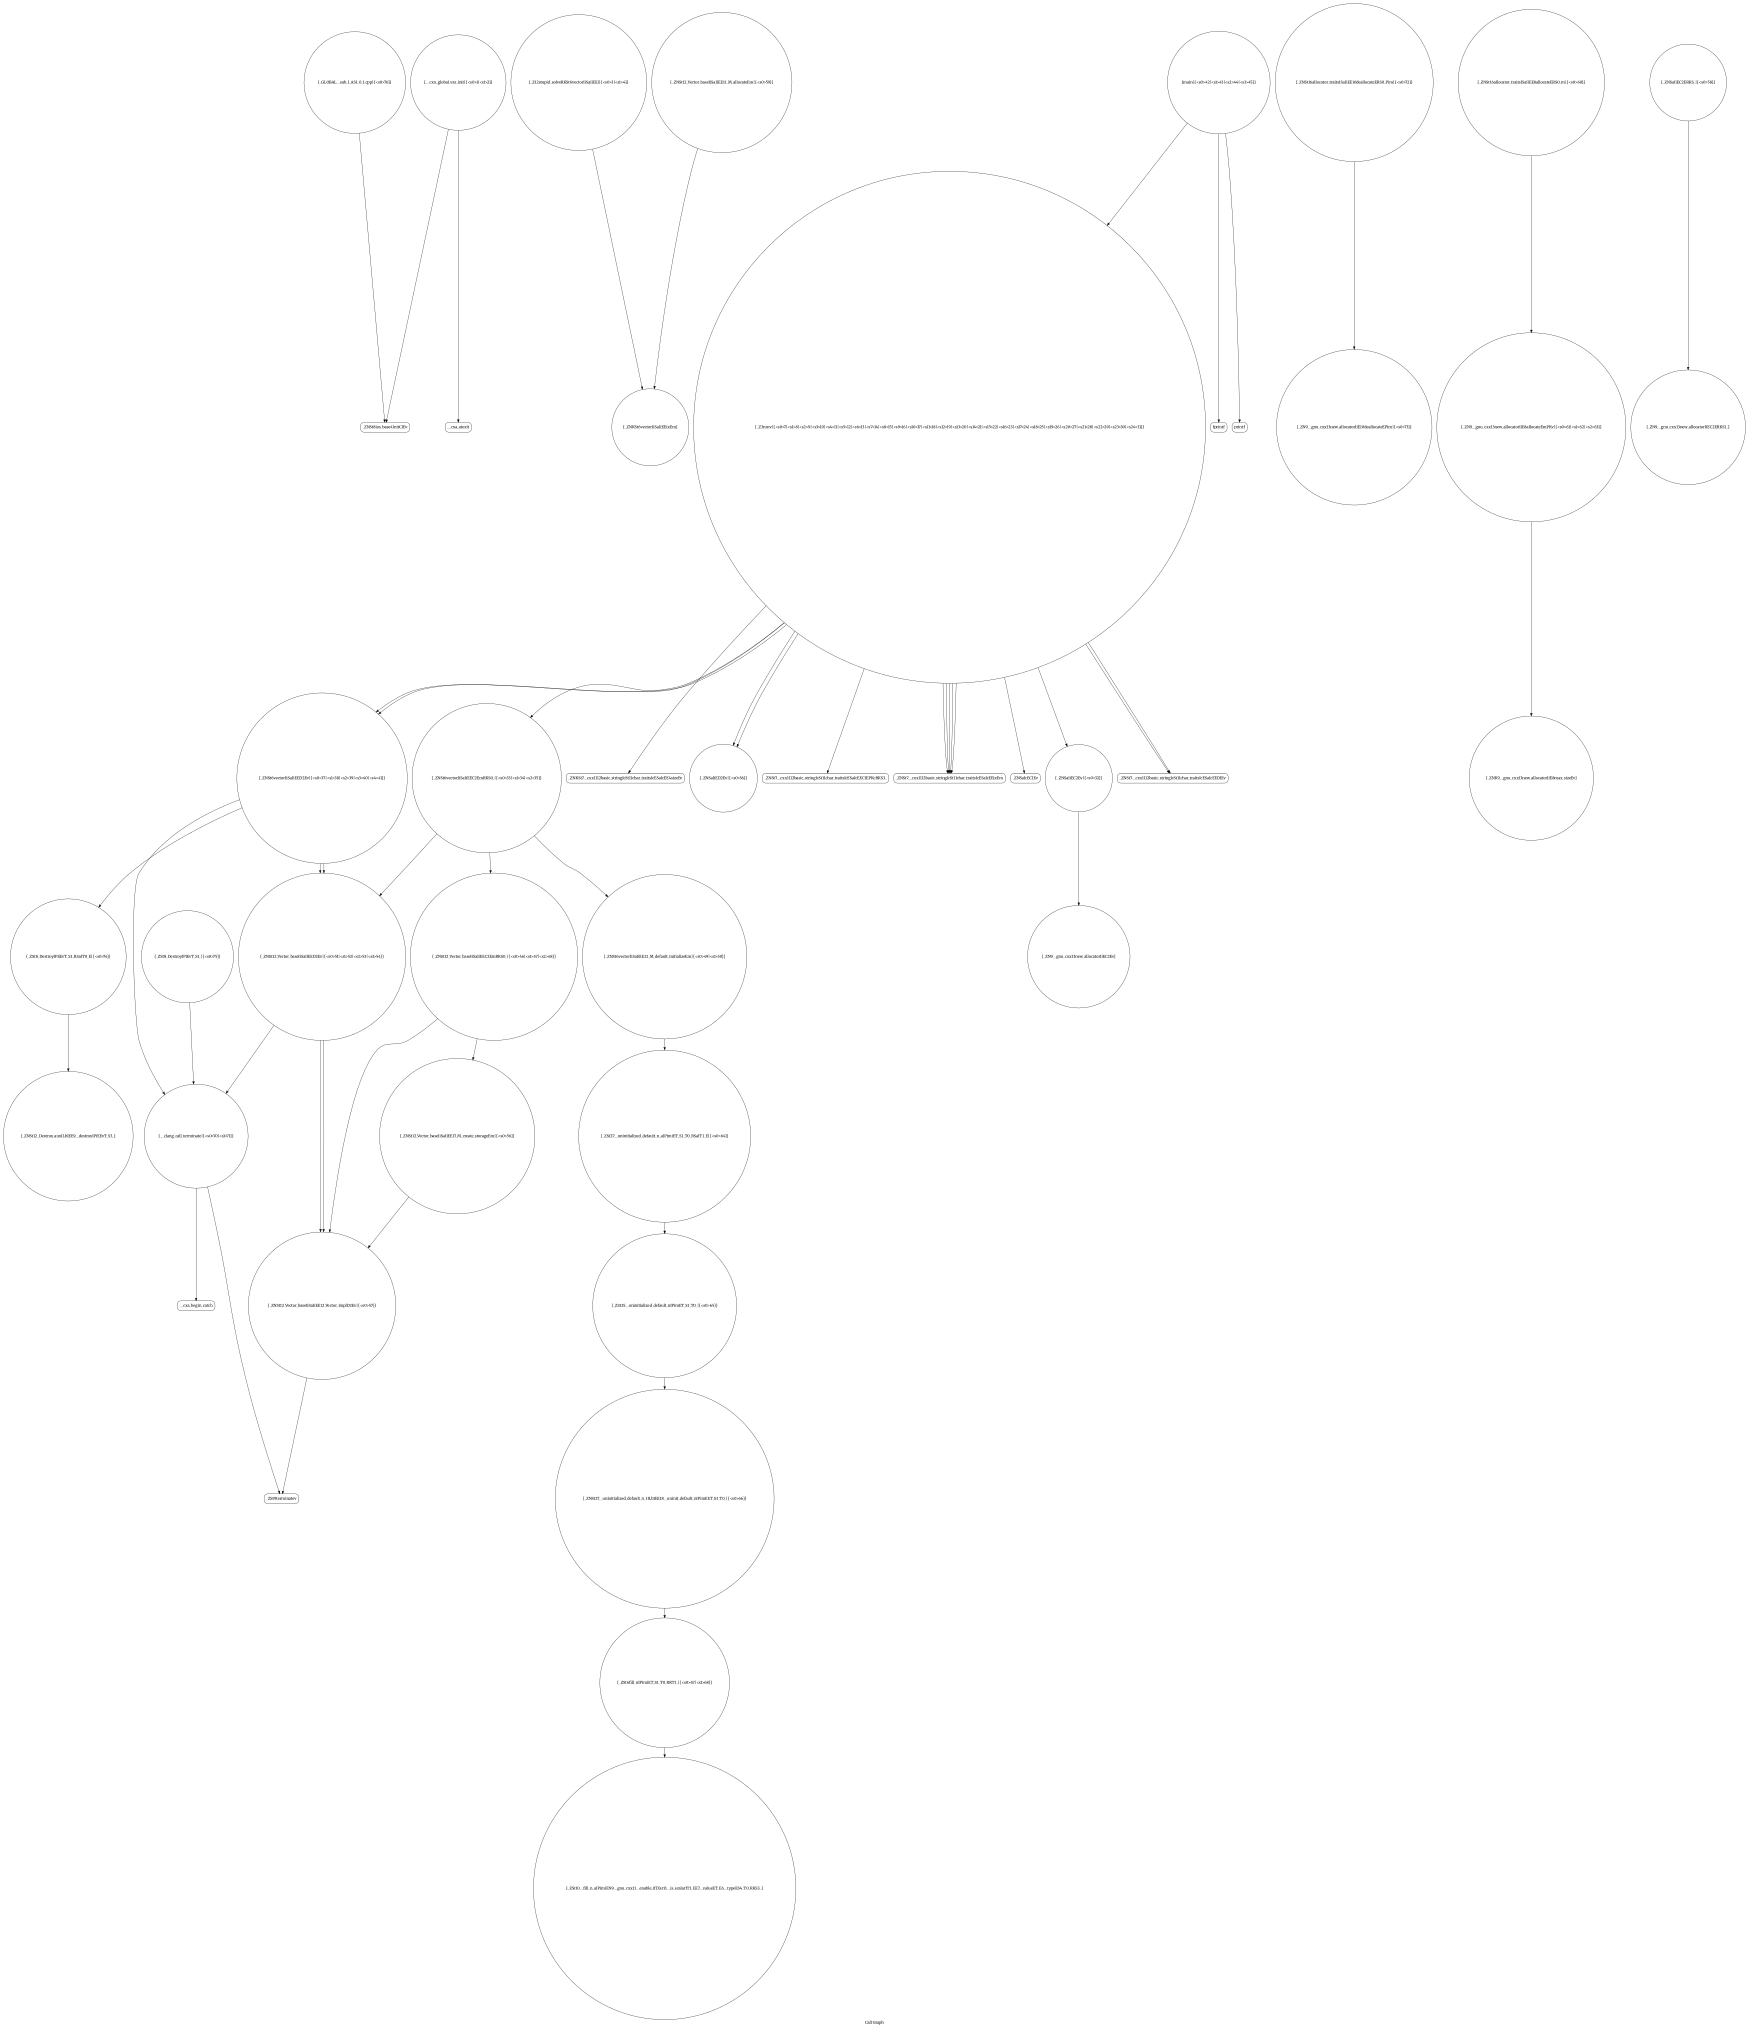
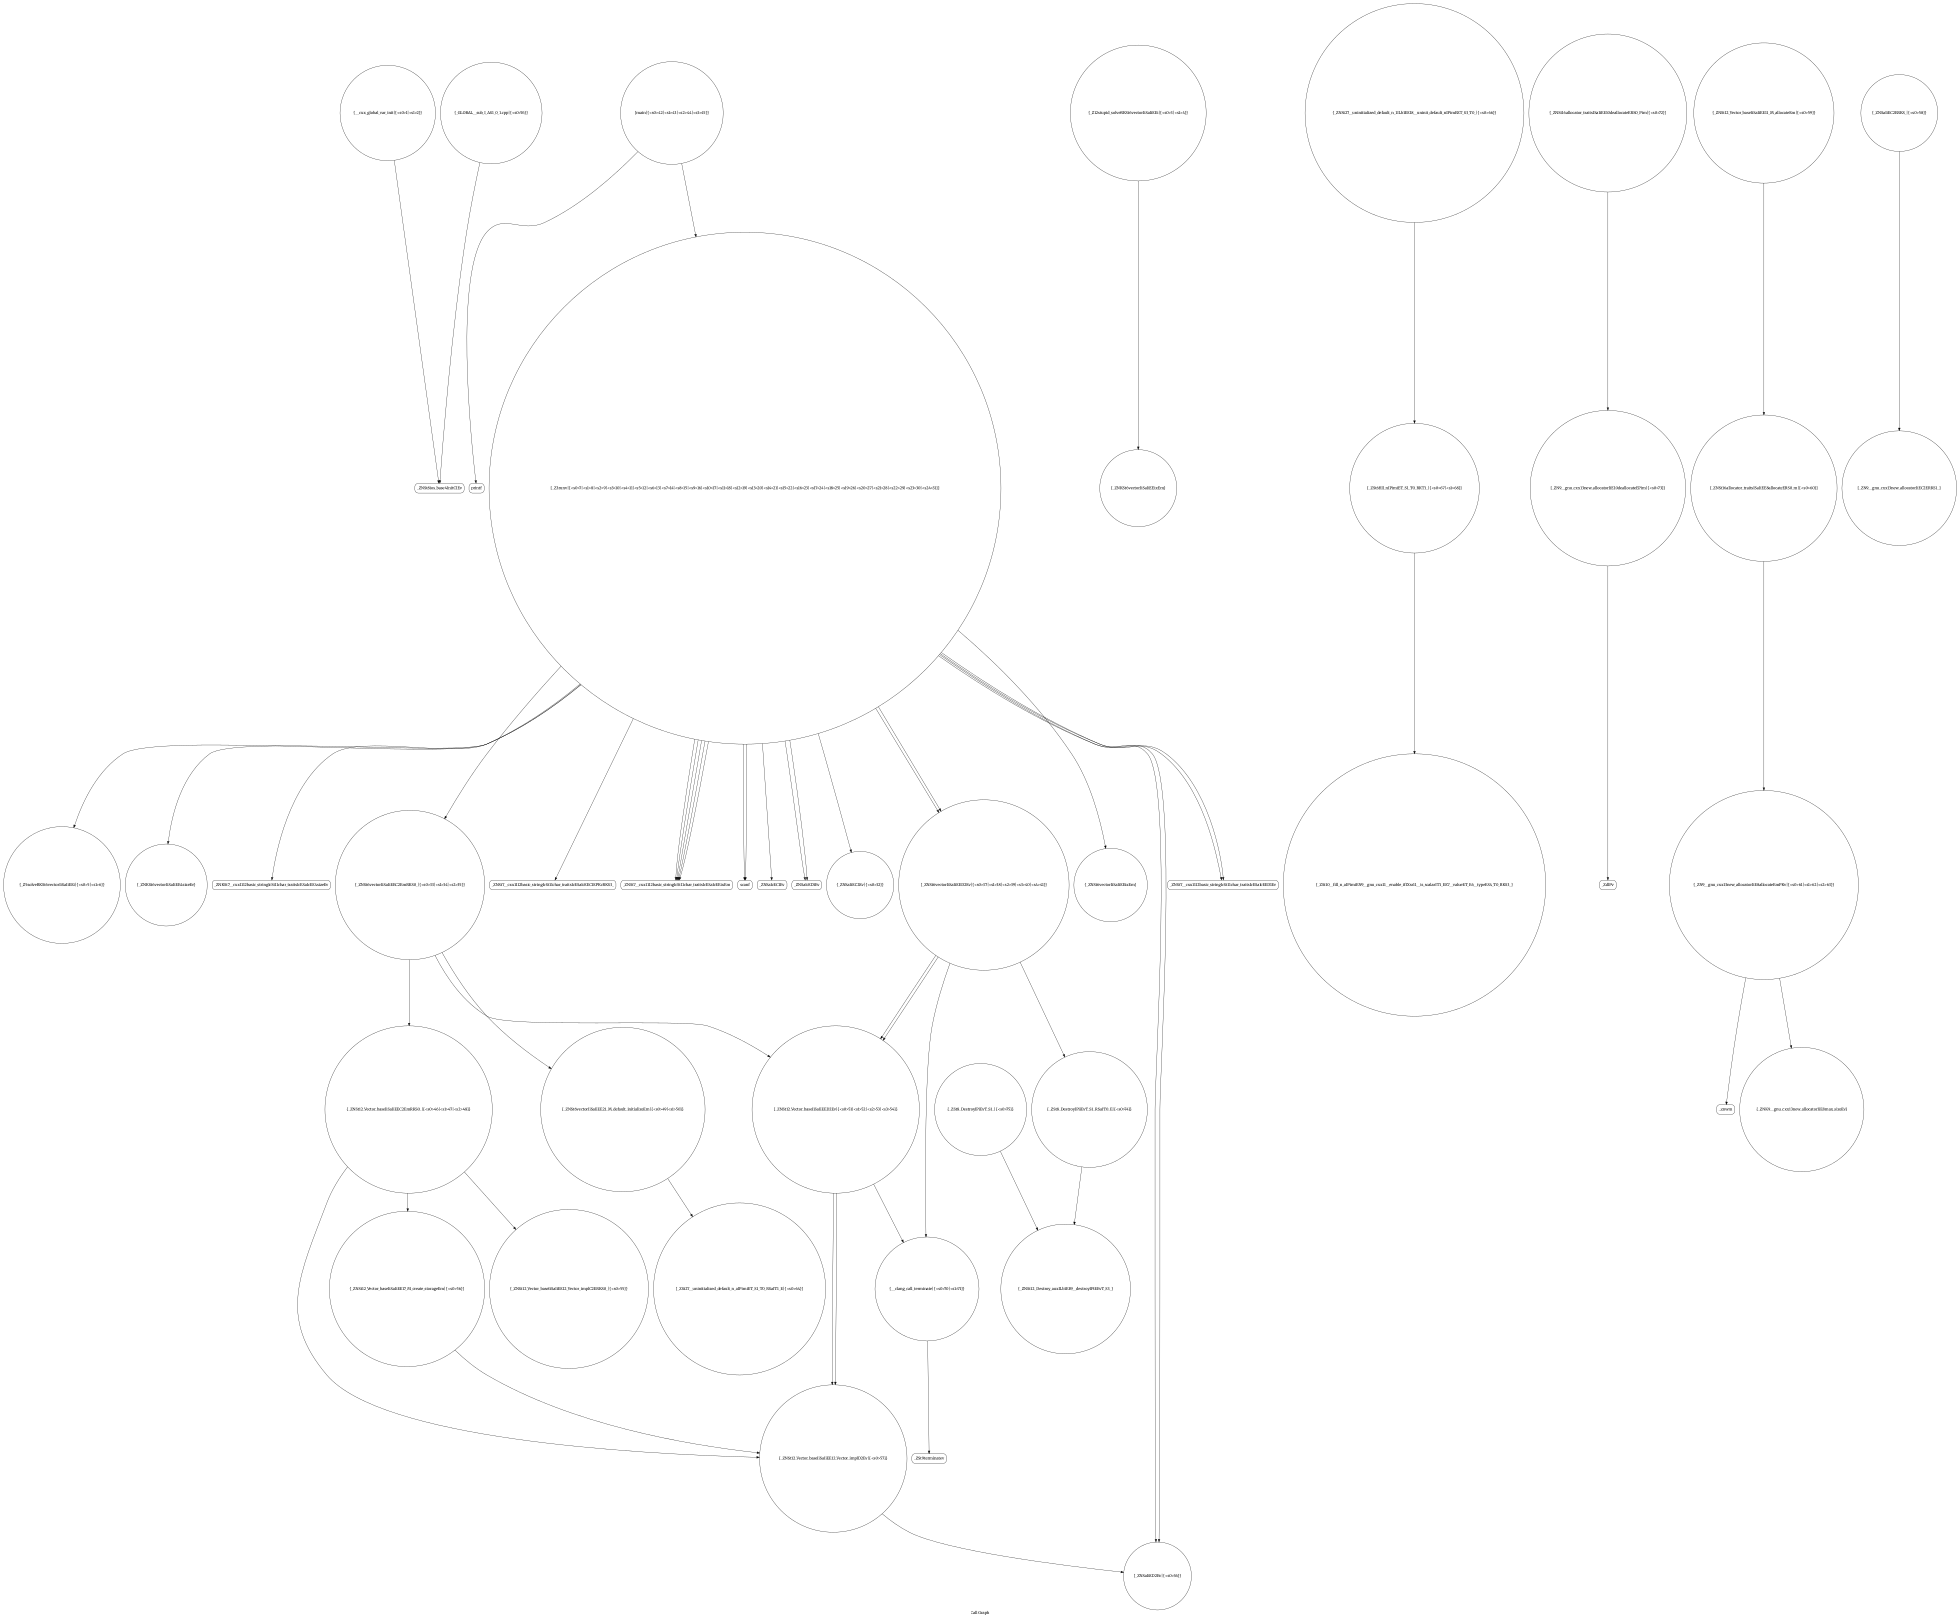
(672, 266) -> (1764, 298)
(458, 427) -> none
(1219, 427) -> none
none -> (62, 885)
none -> (166, 885)
none -> (745, 885)
none -> (807, 885)
none -> (1111, 885)
none -> (1608, 885)
(1079, 957) -> none
(192, 1042) -> (1019, 1190)
none -> (1726, 1110)
none -> (569, 1289)
(196, 1306) -> none
(665, 1306) -> none
(295, 1435) -> (998, 1555)
